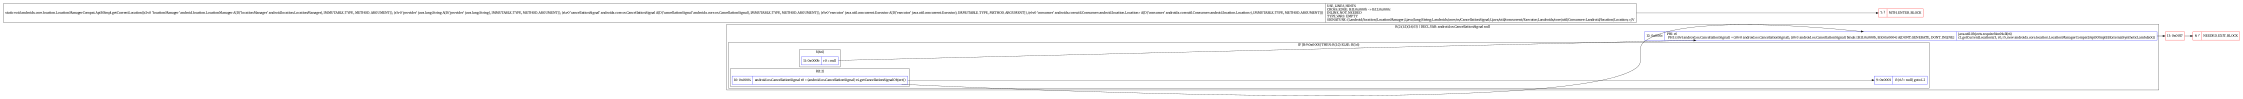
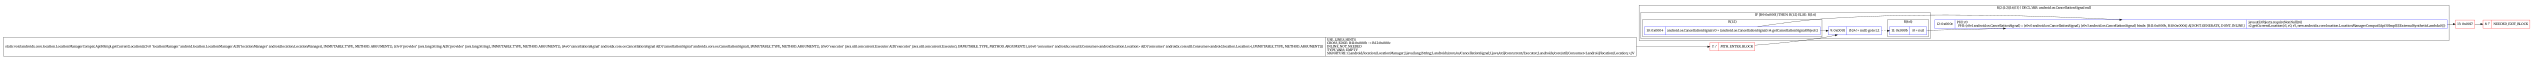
none -> (1884, 31)
none -> (1789, 42)
